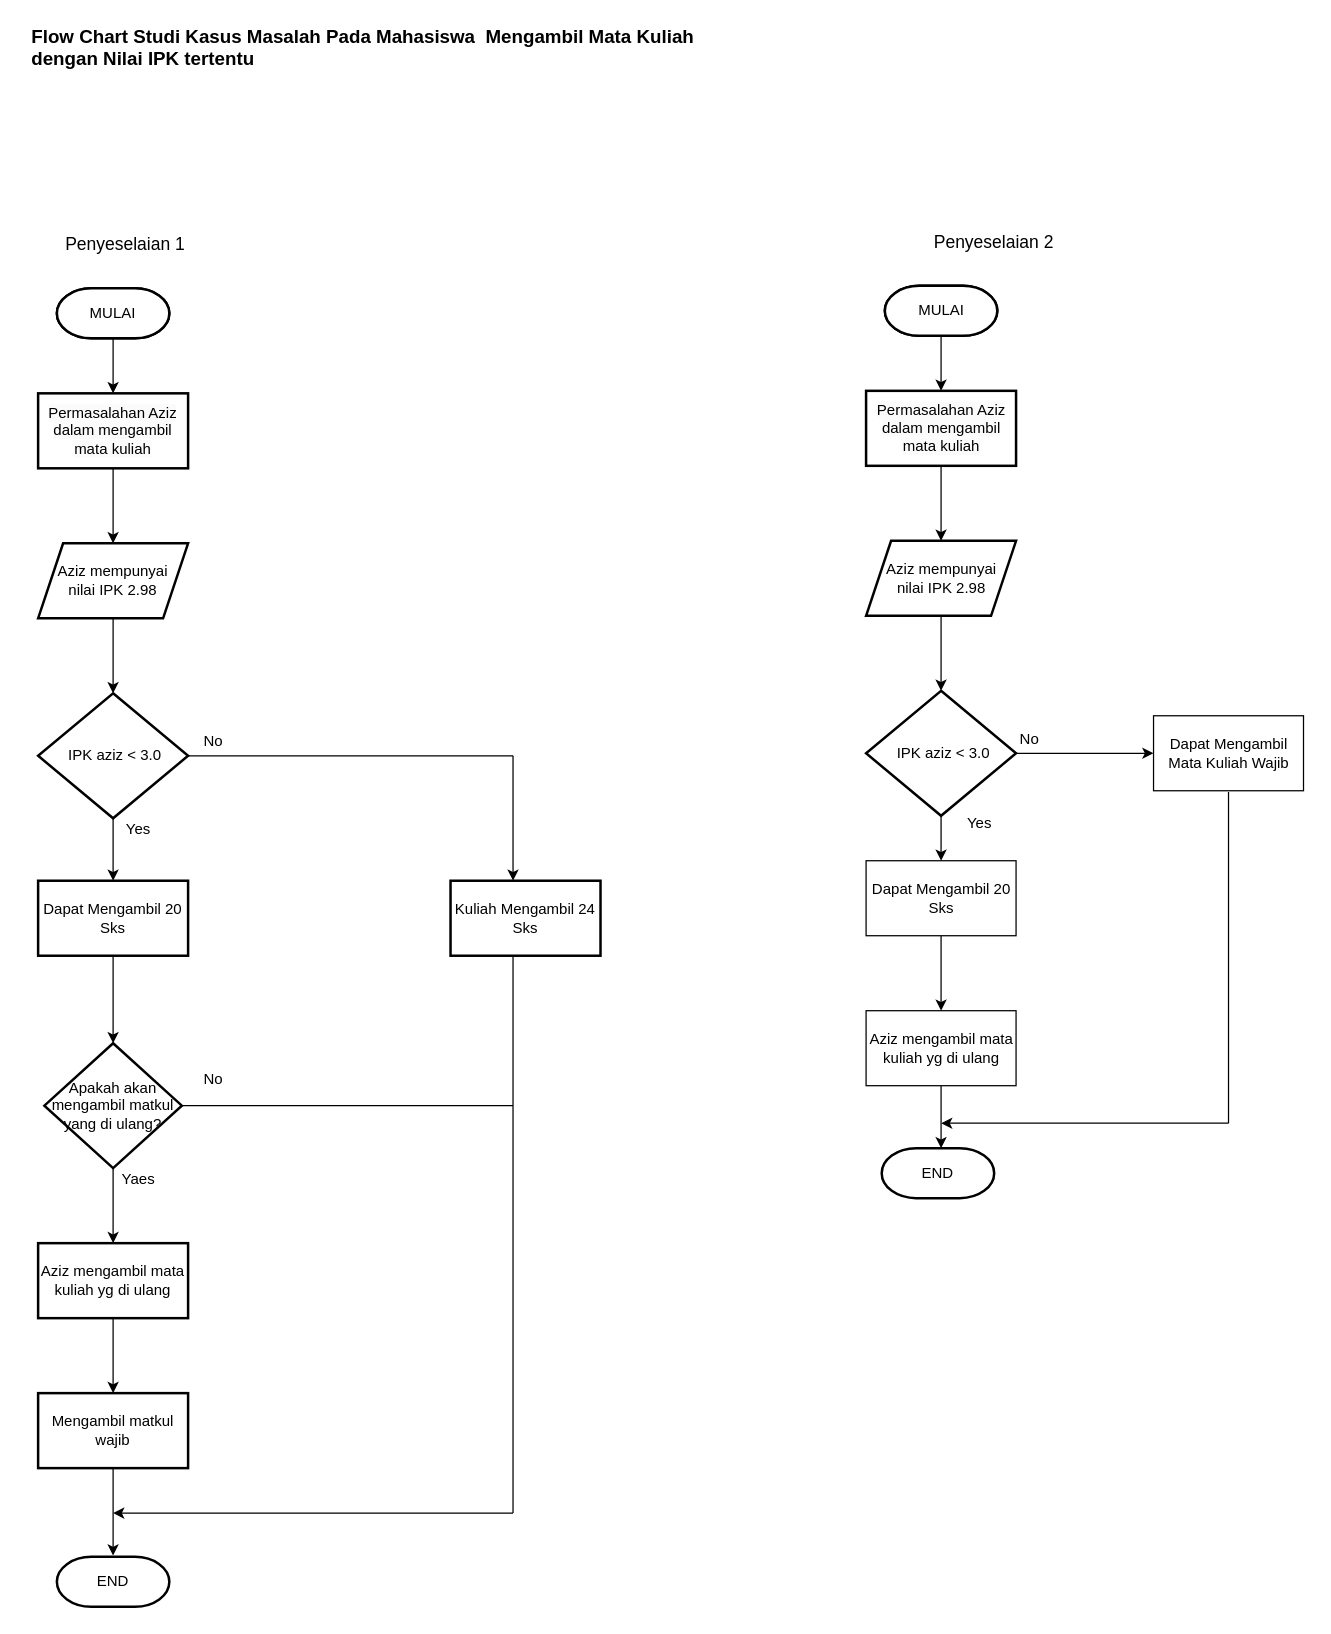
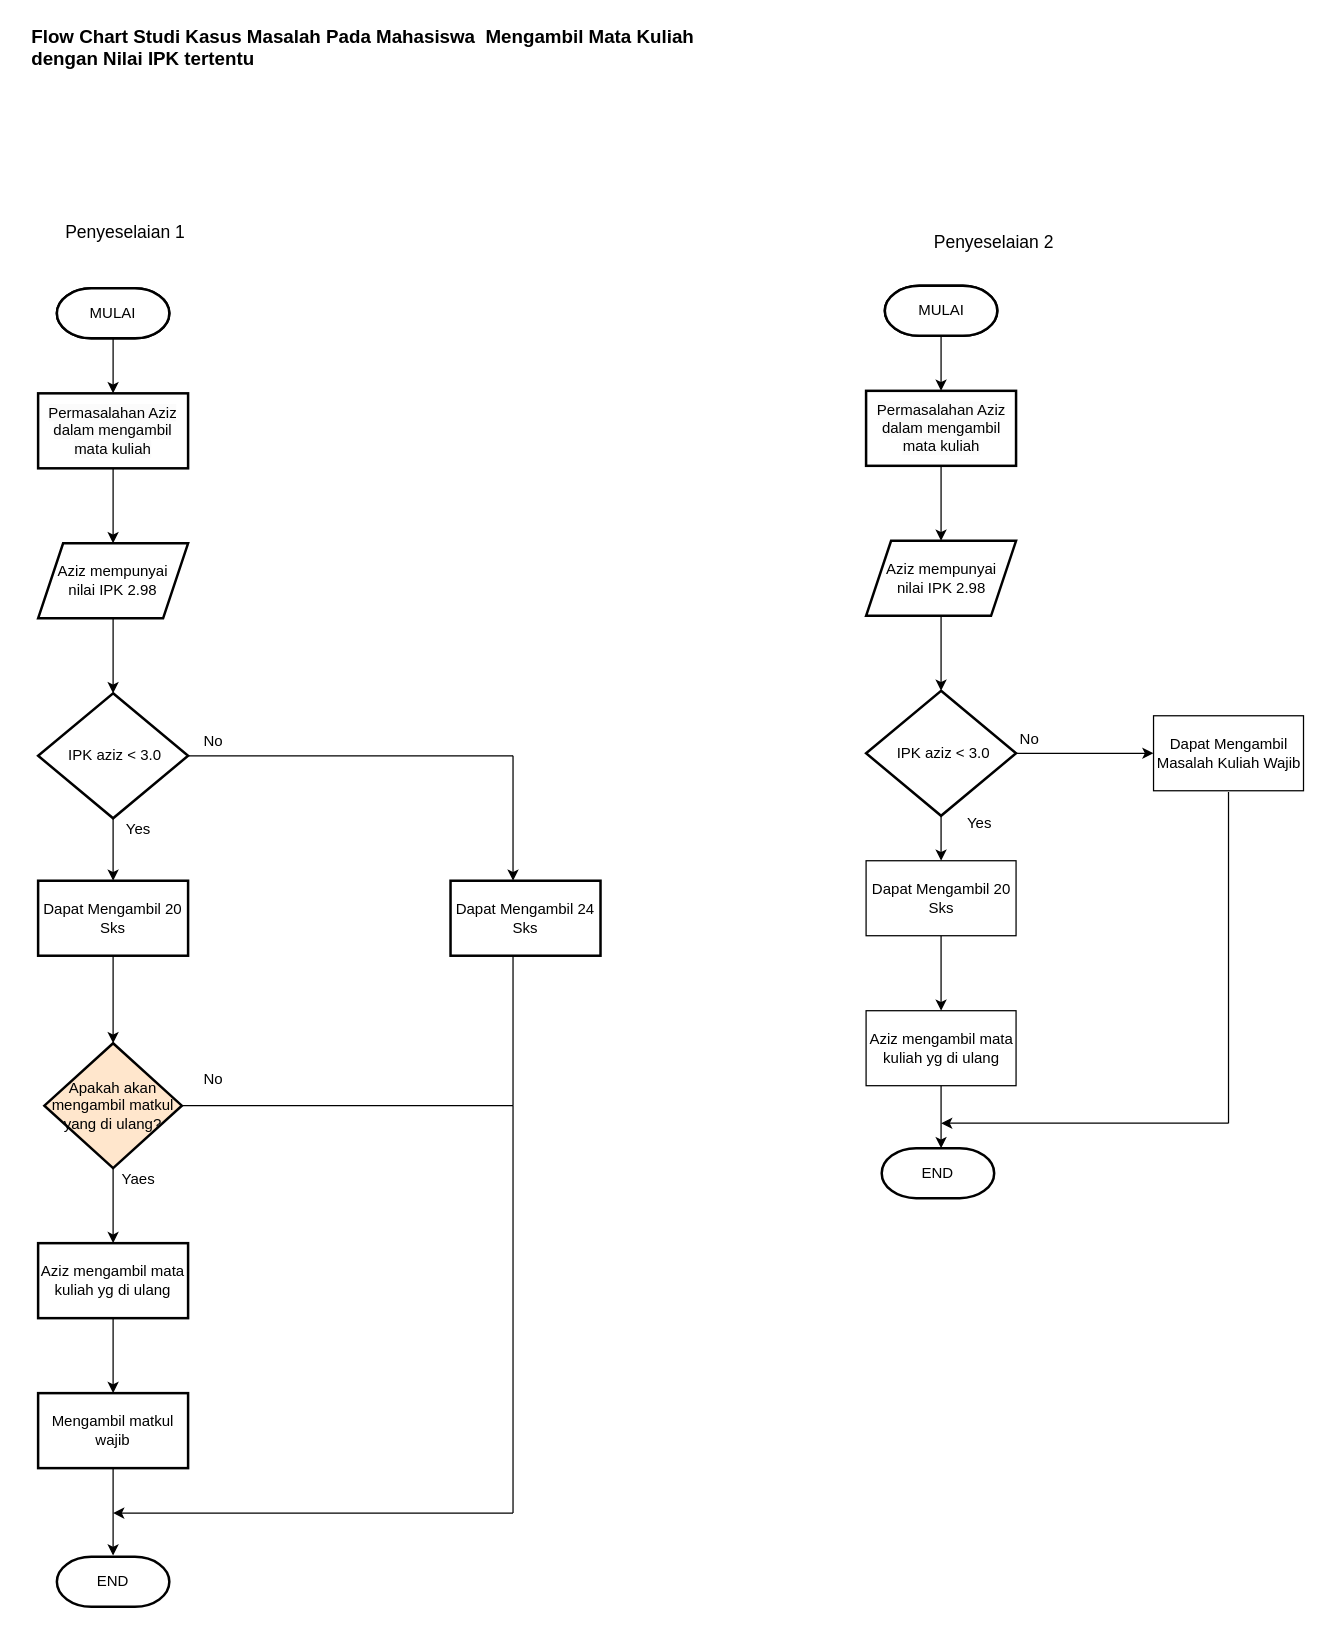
(126, 244) -> (126, 232)
(1229, 753) -> (1229, 753)
(526, 918) -> (526, 918)
(113, 1106) -> (113, 1106)
